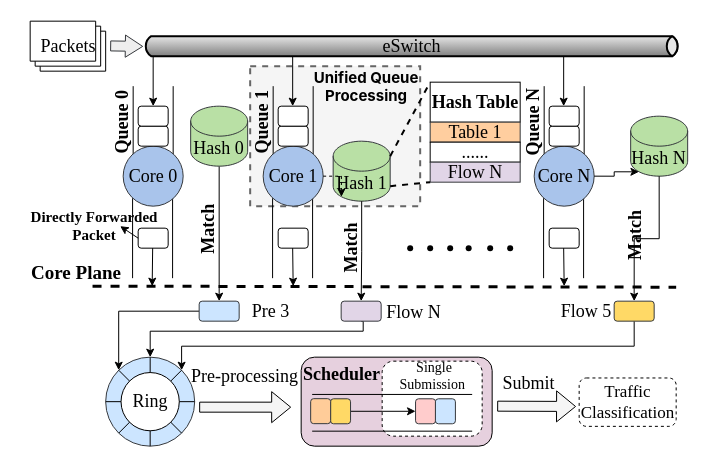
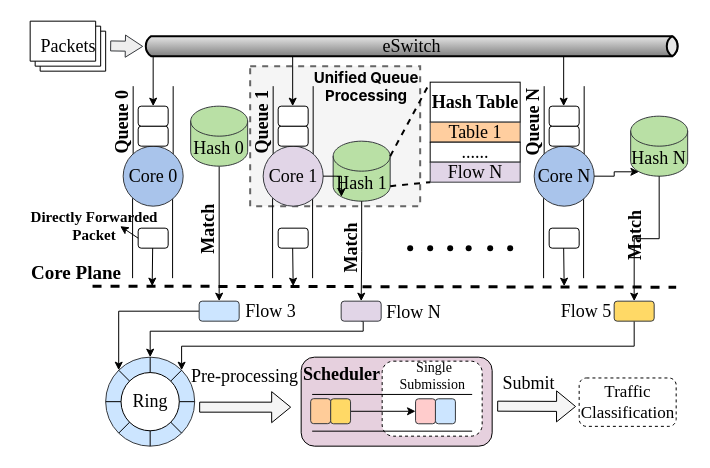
(293, 176) -> (293, 176)
(336, 176) -> (336, 176)
(271, 312) -> (271, 312)
